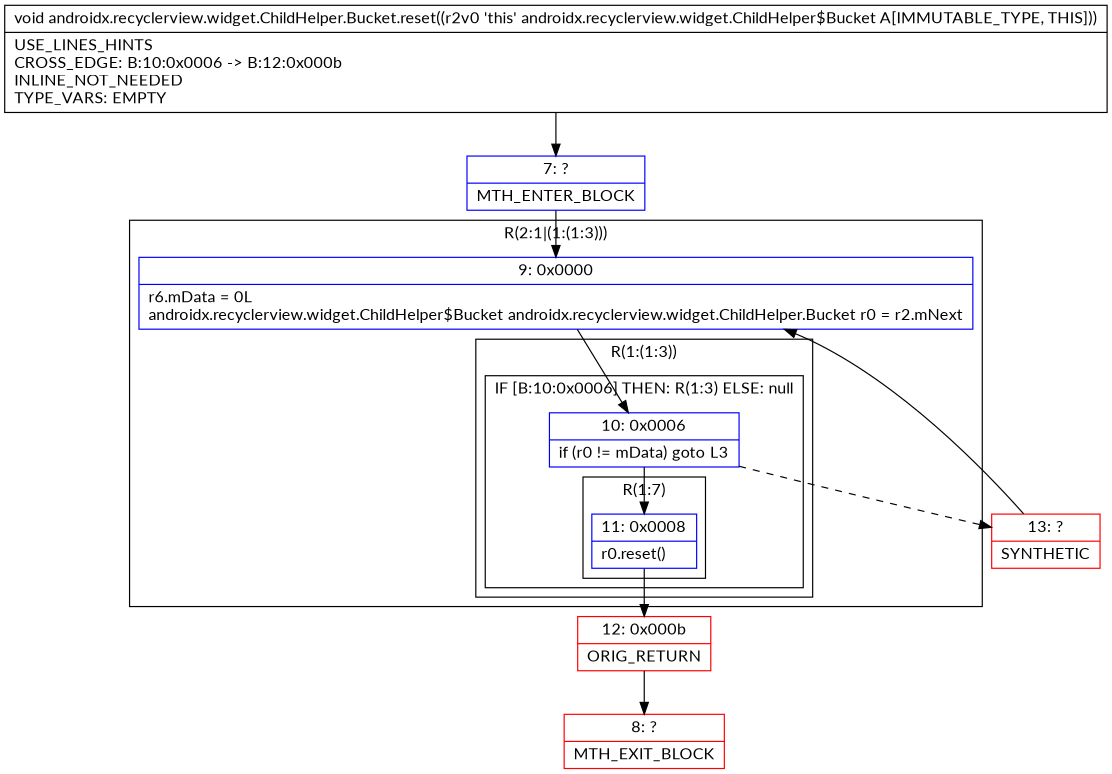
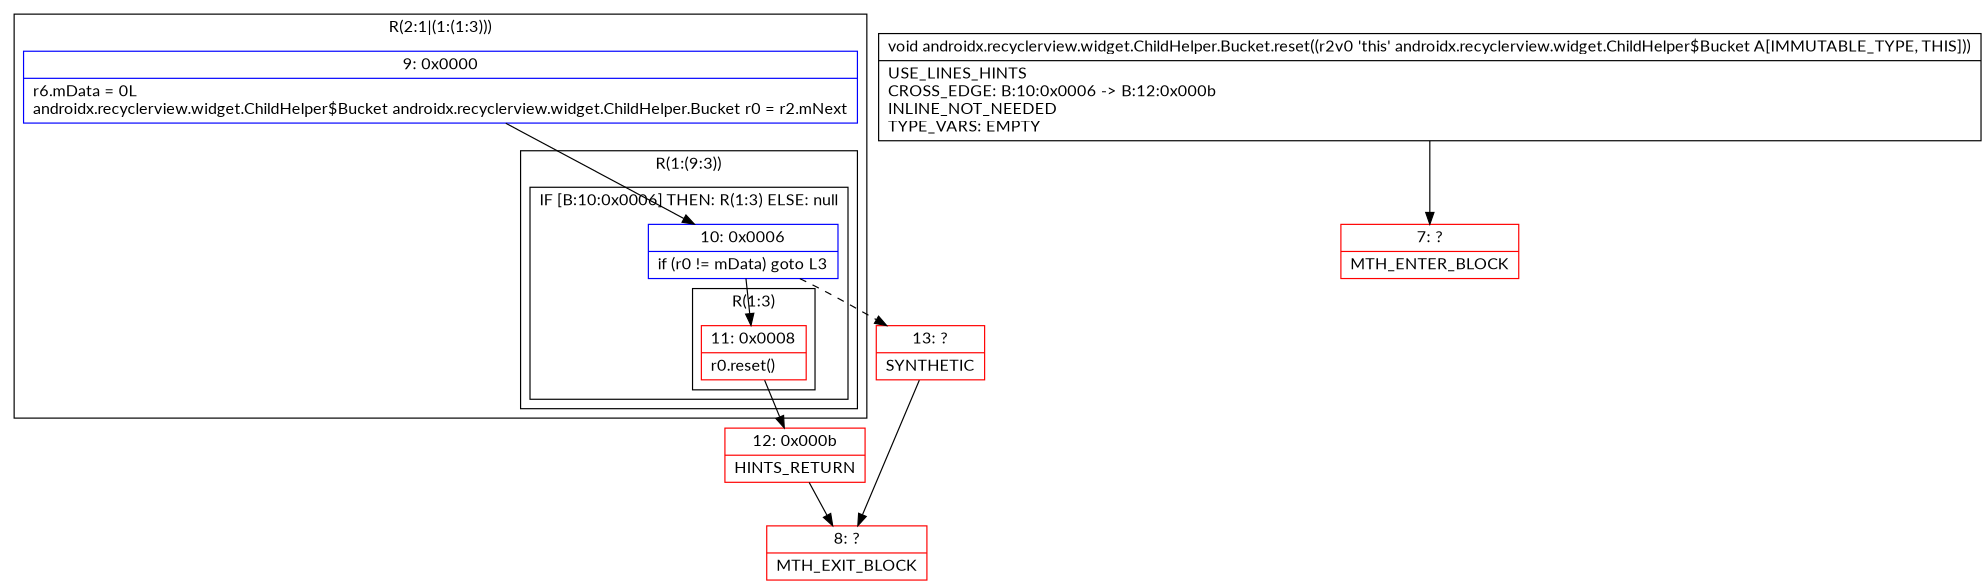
(556, 183) -> (1430, 251)
(556, 228) -> none
(644, 353) -> (689, 164)
(919, 412) -> (891, 447)
(644, 491) -> (754, 302)
(644, 541) -> (754, 353)
(644, 657) -> (795, 468)
